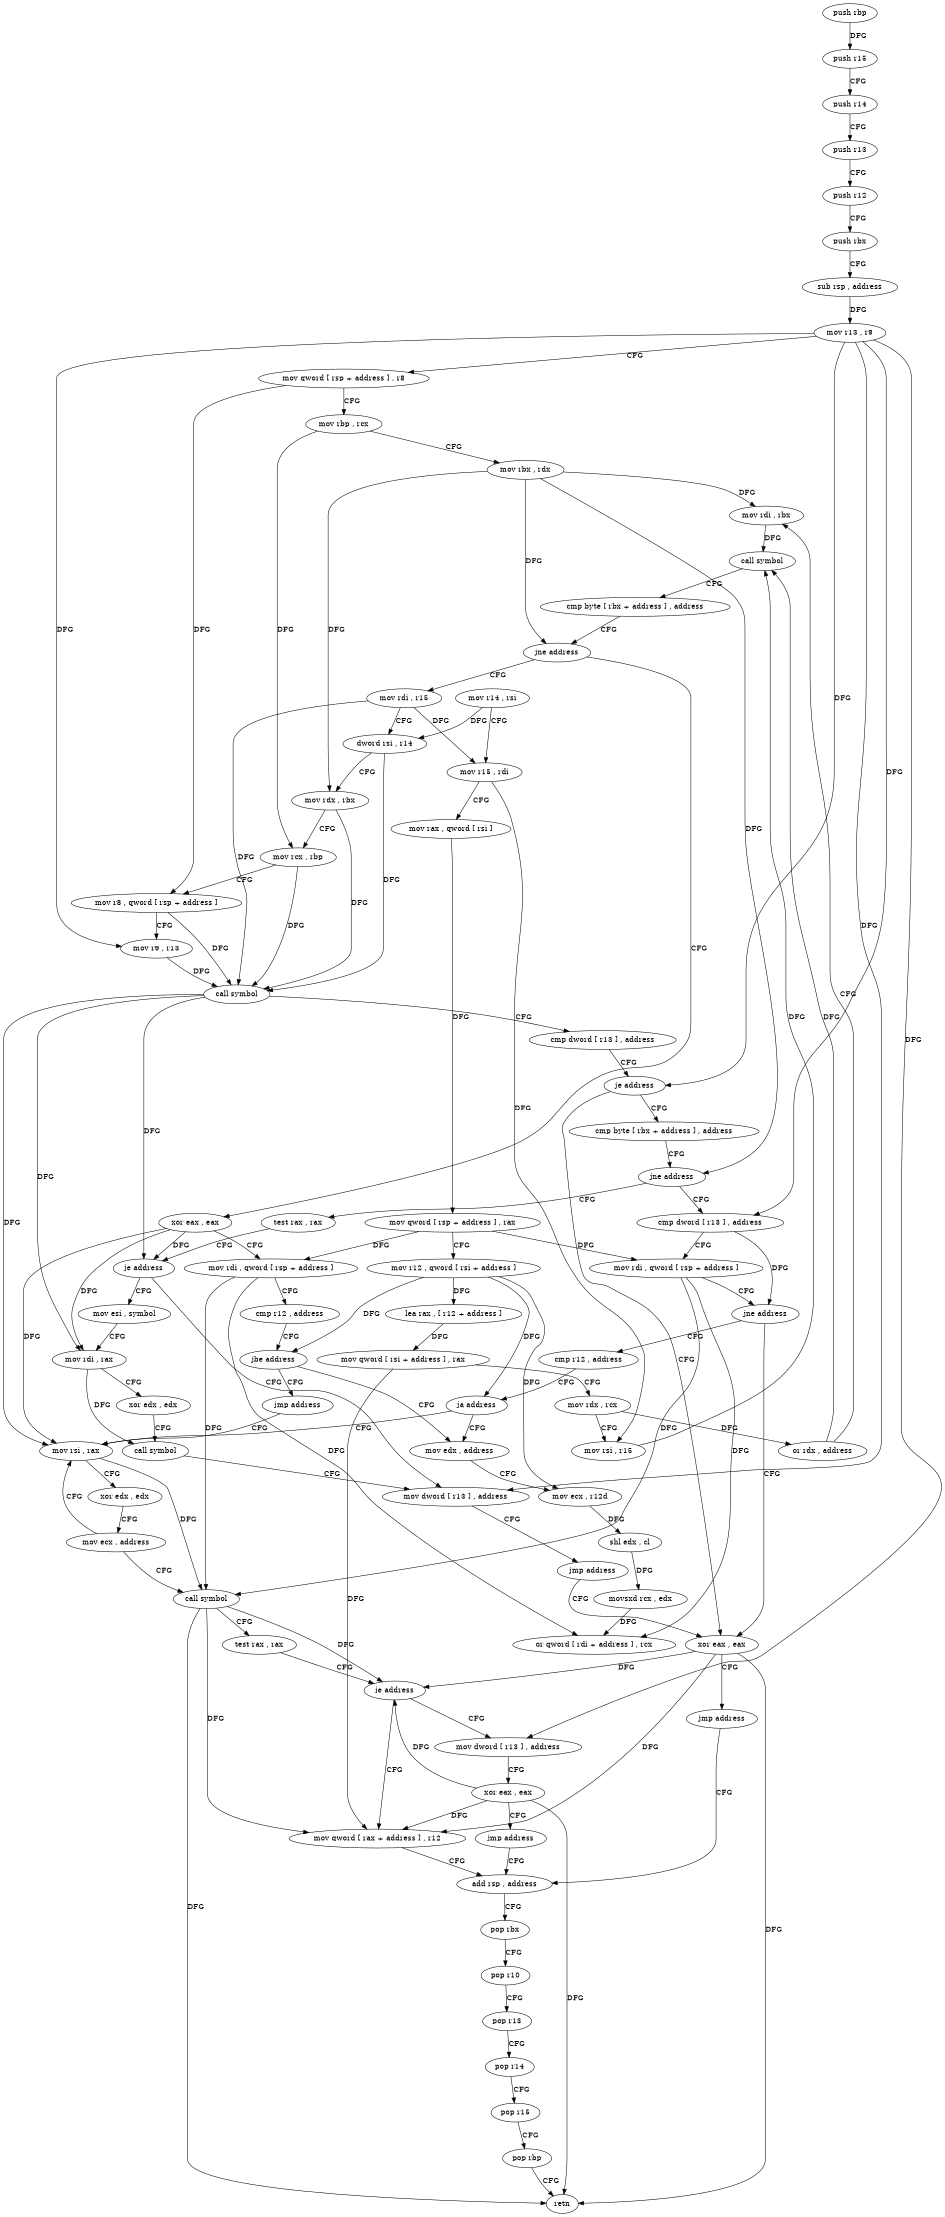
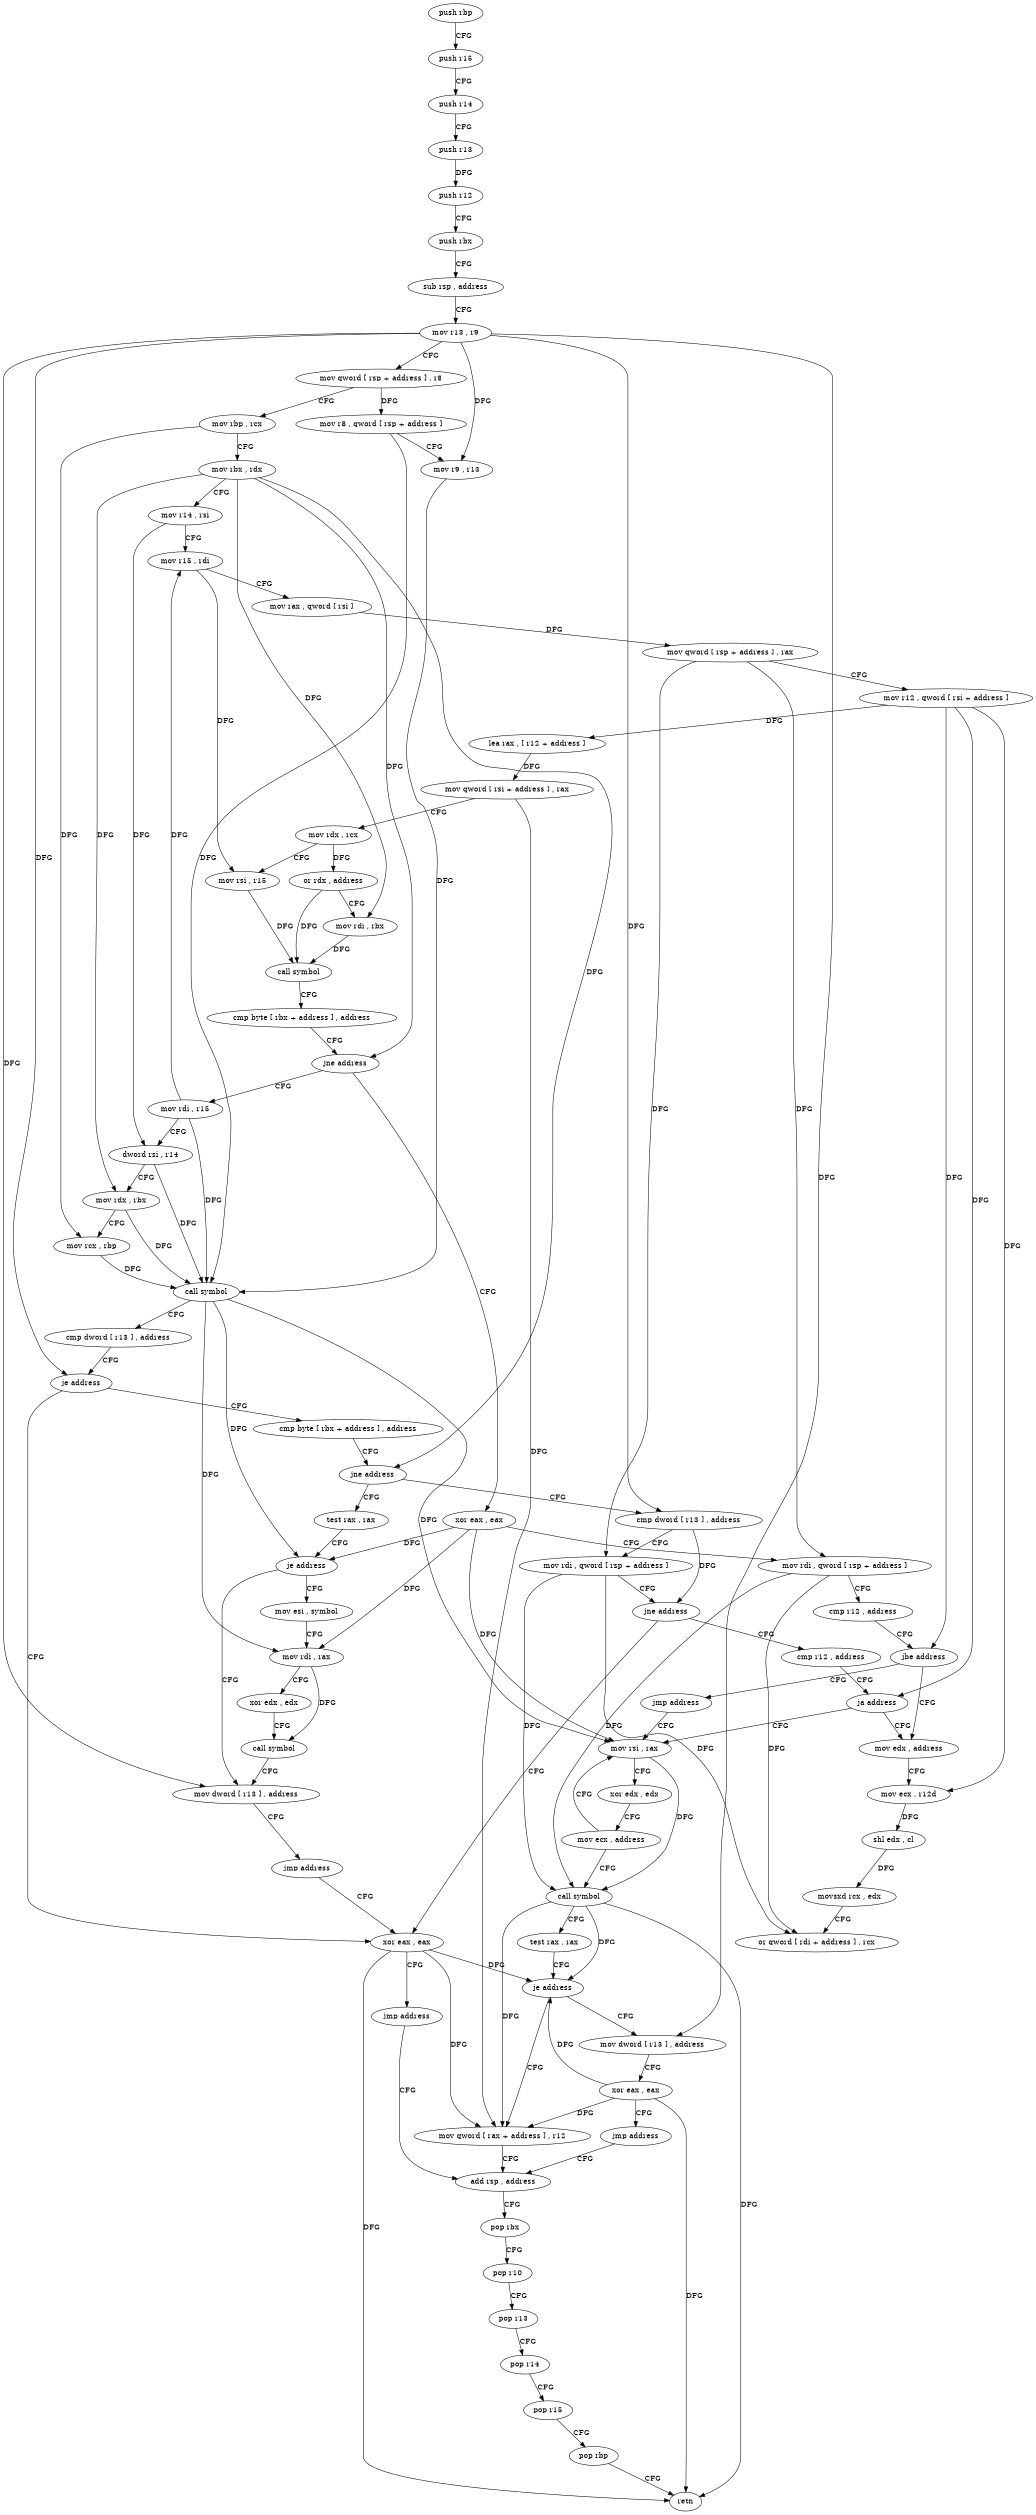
(859, 36) -> (464, 36)
(858, 173) -> (464, 173)
(859, 310) -> (464, 310)
none -> (211, 490)
(232, 879) -> none
(629, 1622) -> (843, 1920)
